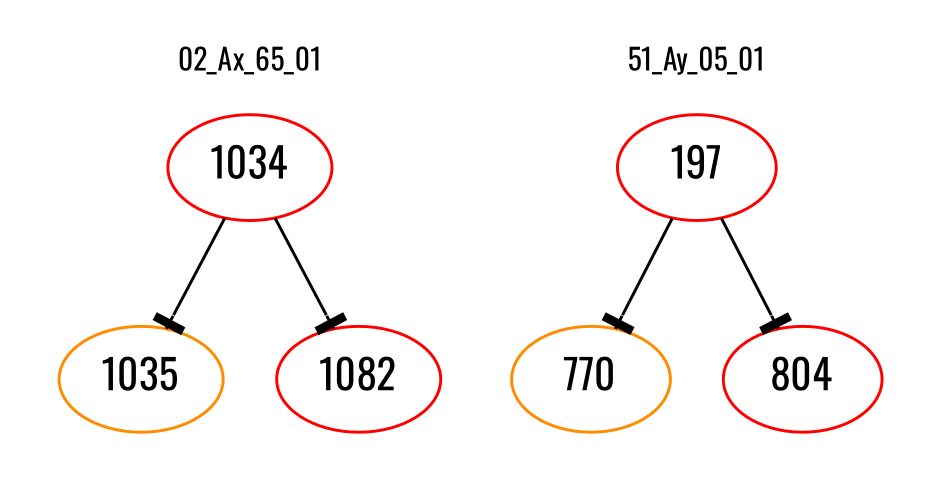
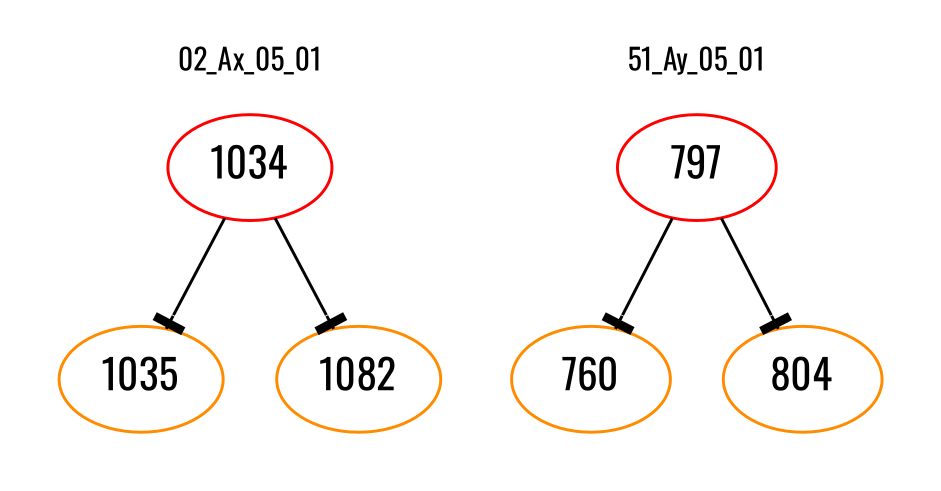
(250, 63) -> (250, 63)
(697, 168) -> (697, 168)
(359, 379) -> (359, 379)
(591, 379) -> (591, 379)
(803, 379) -> (803, 379)
